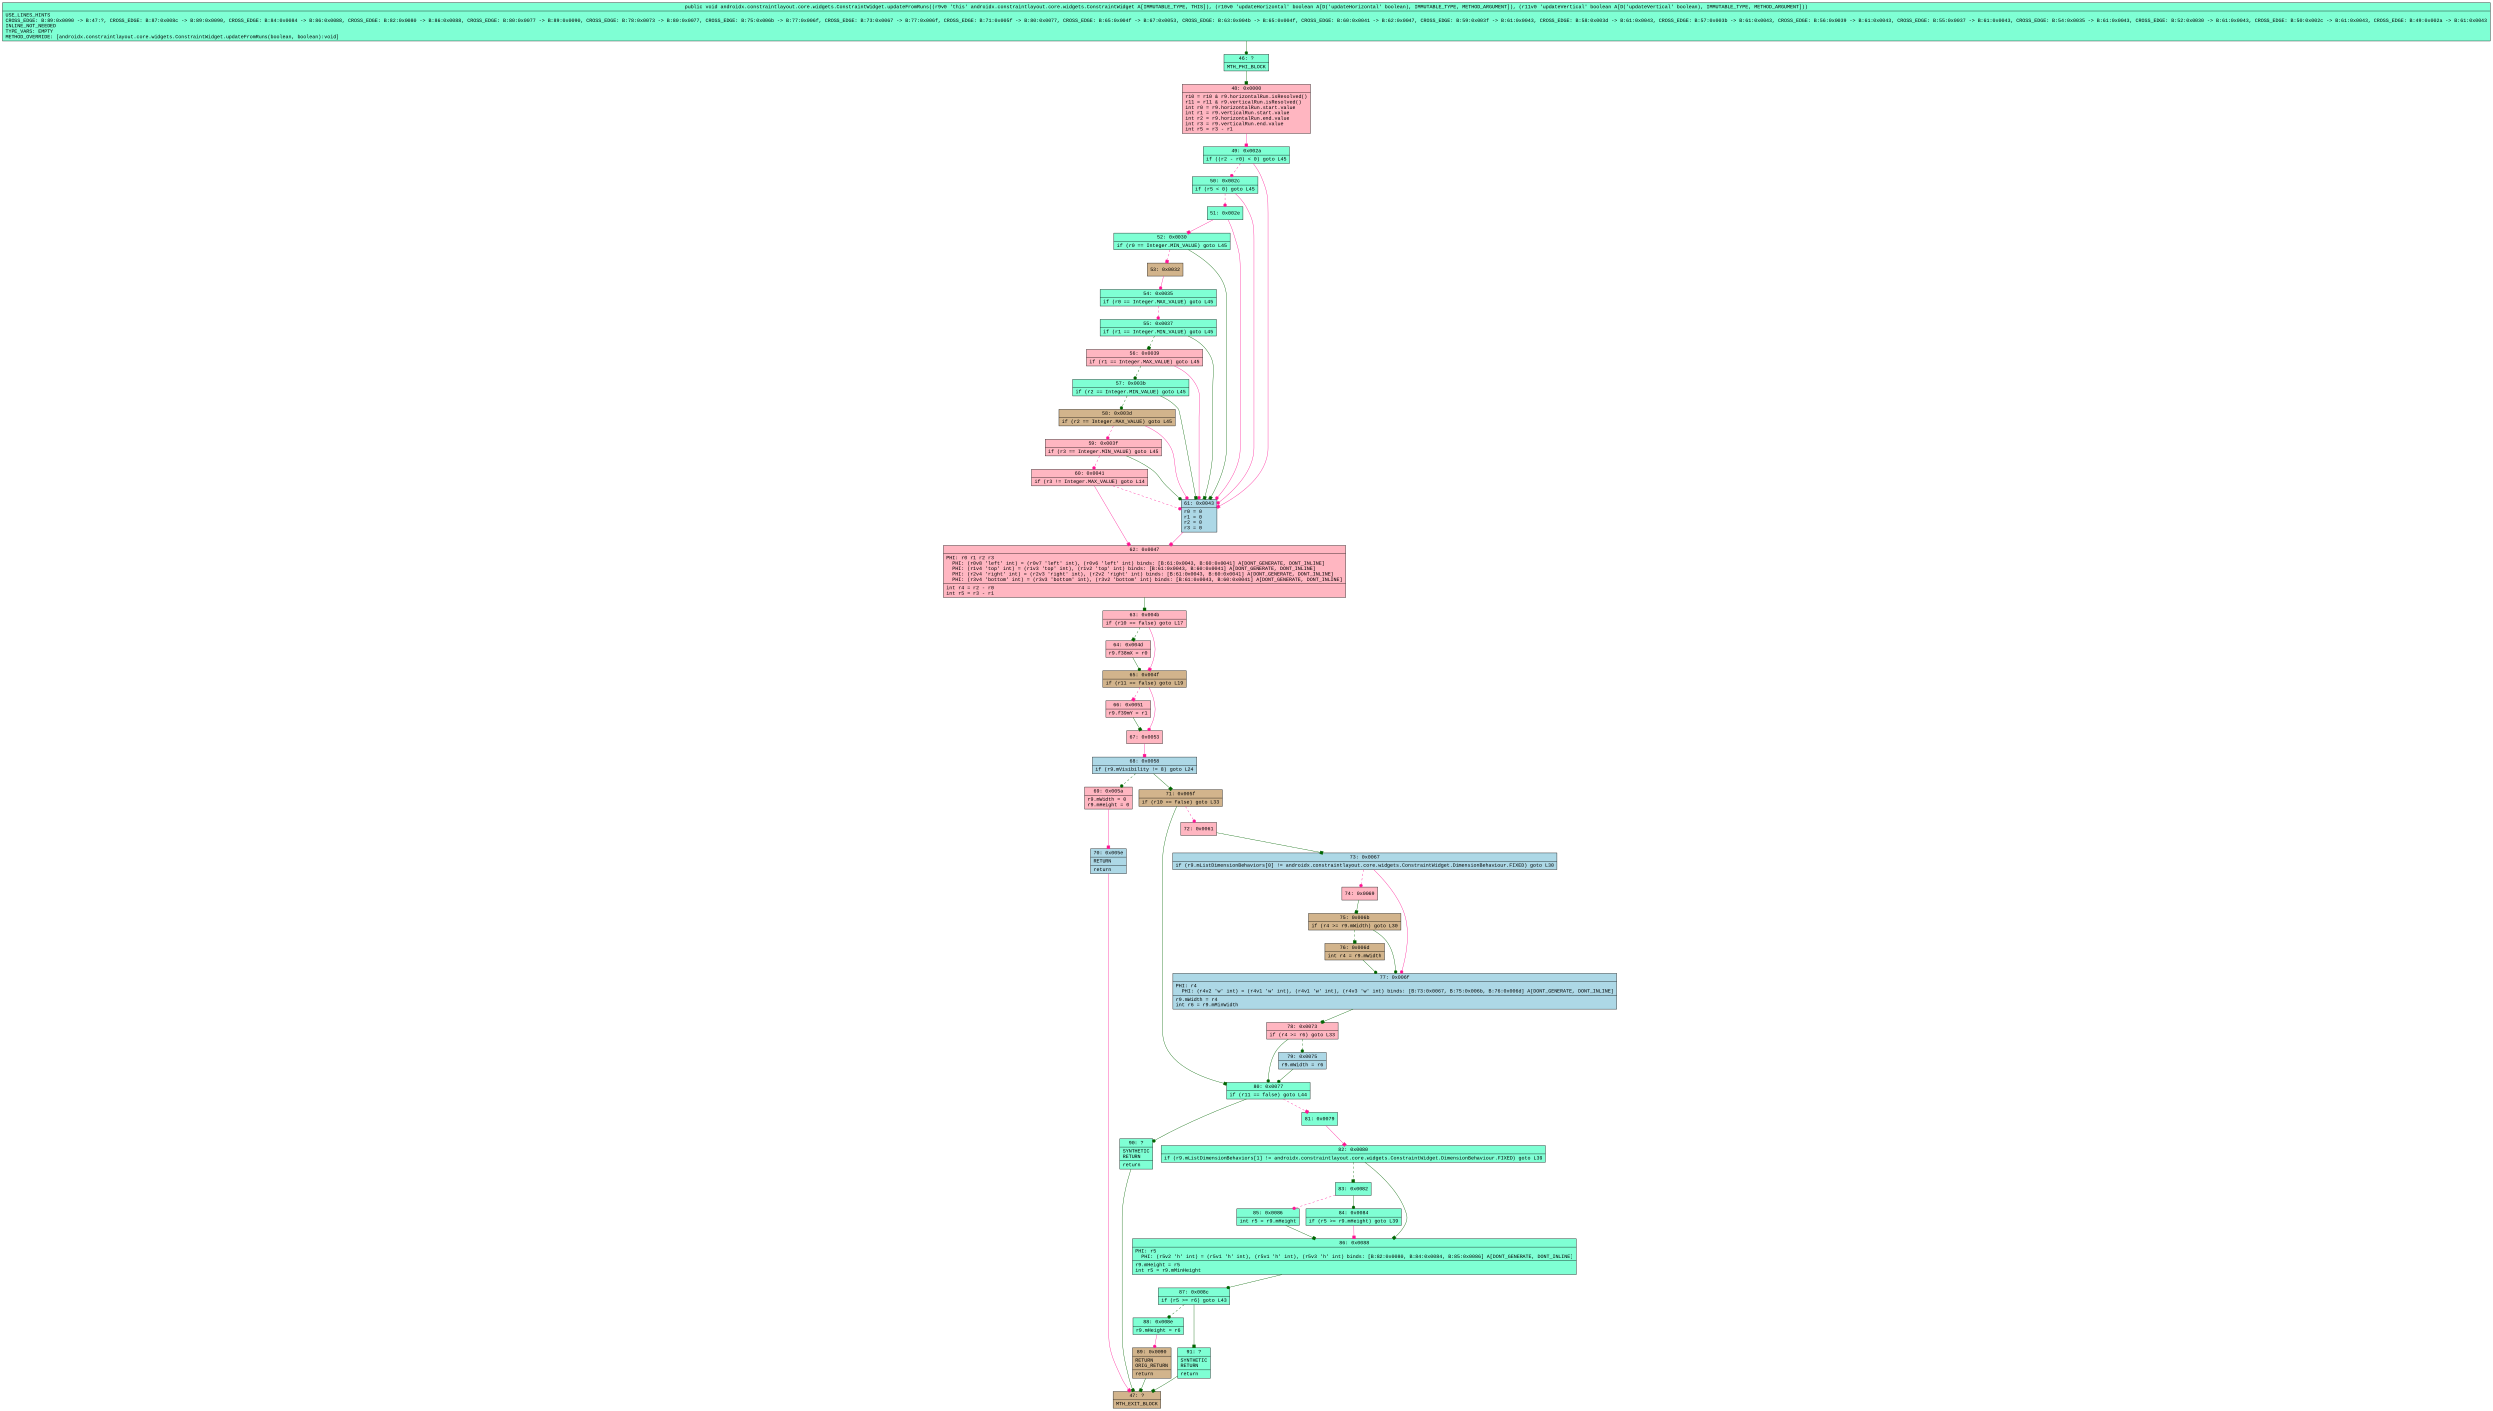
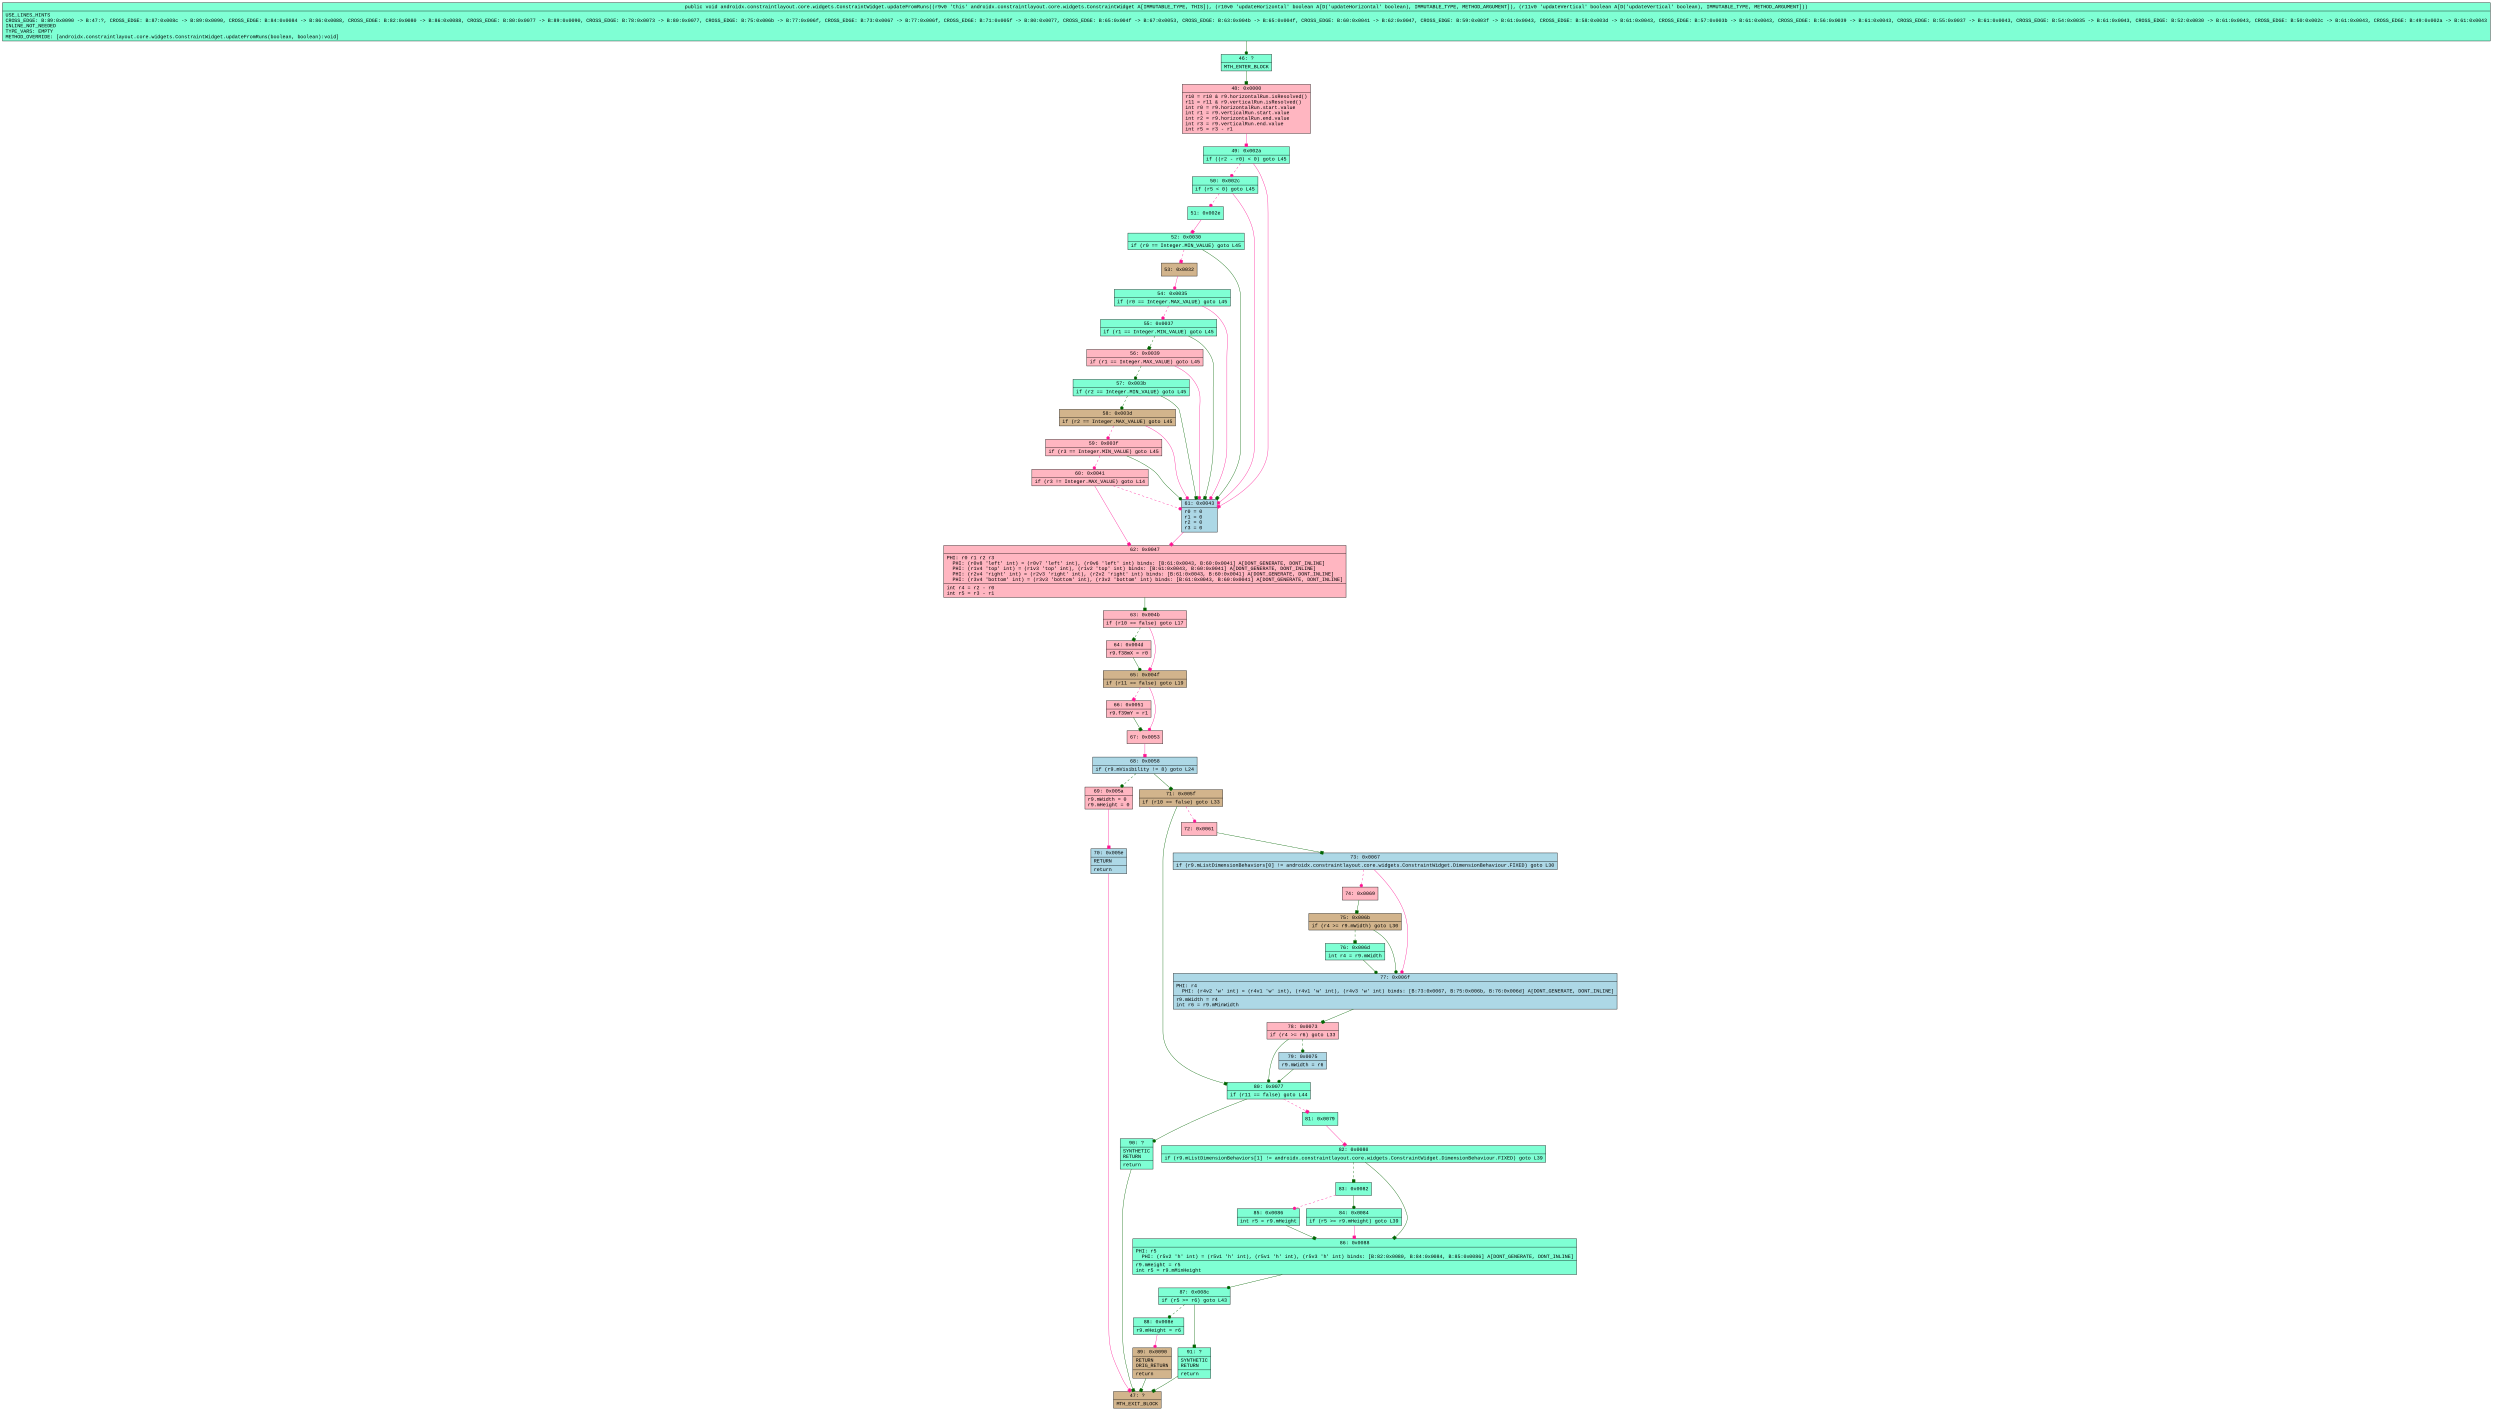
(1246, 67) -> (1246, 67)
(1240, 360) -> (1227, 397)
(1355, 952) -> (1355, 952)
